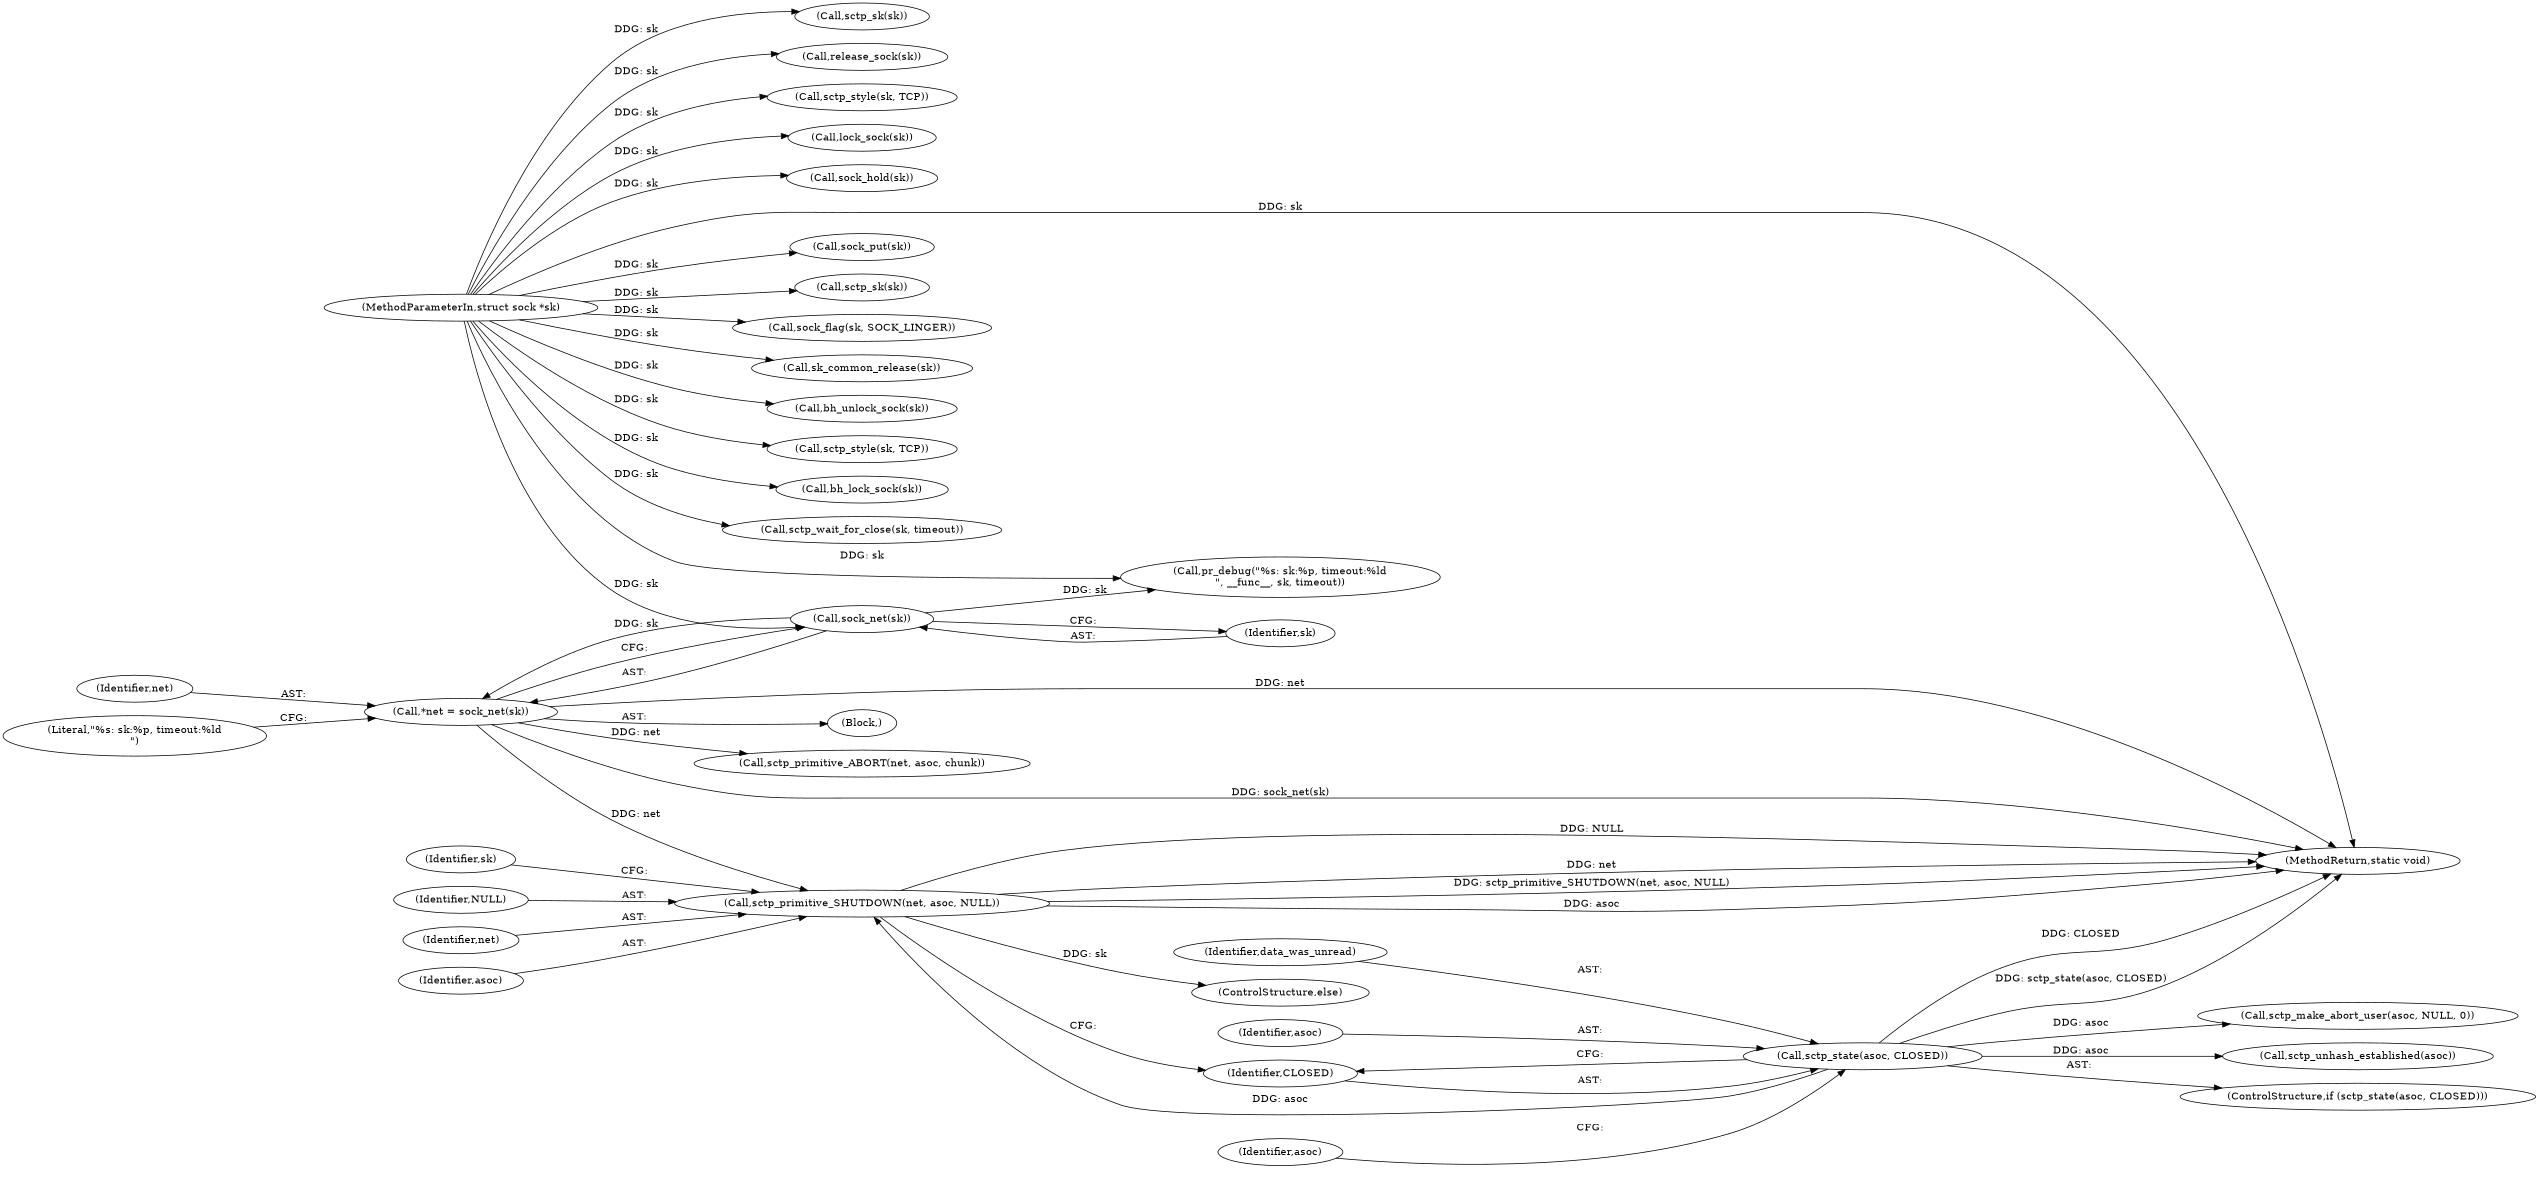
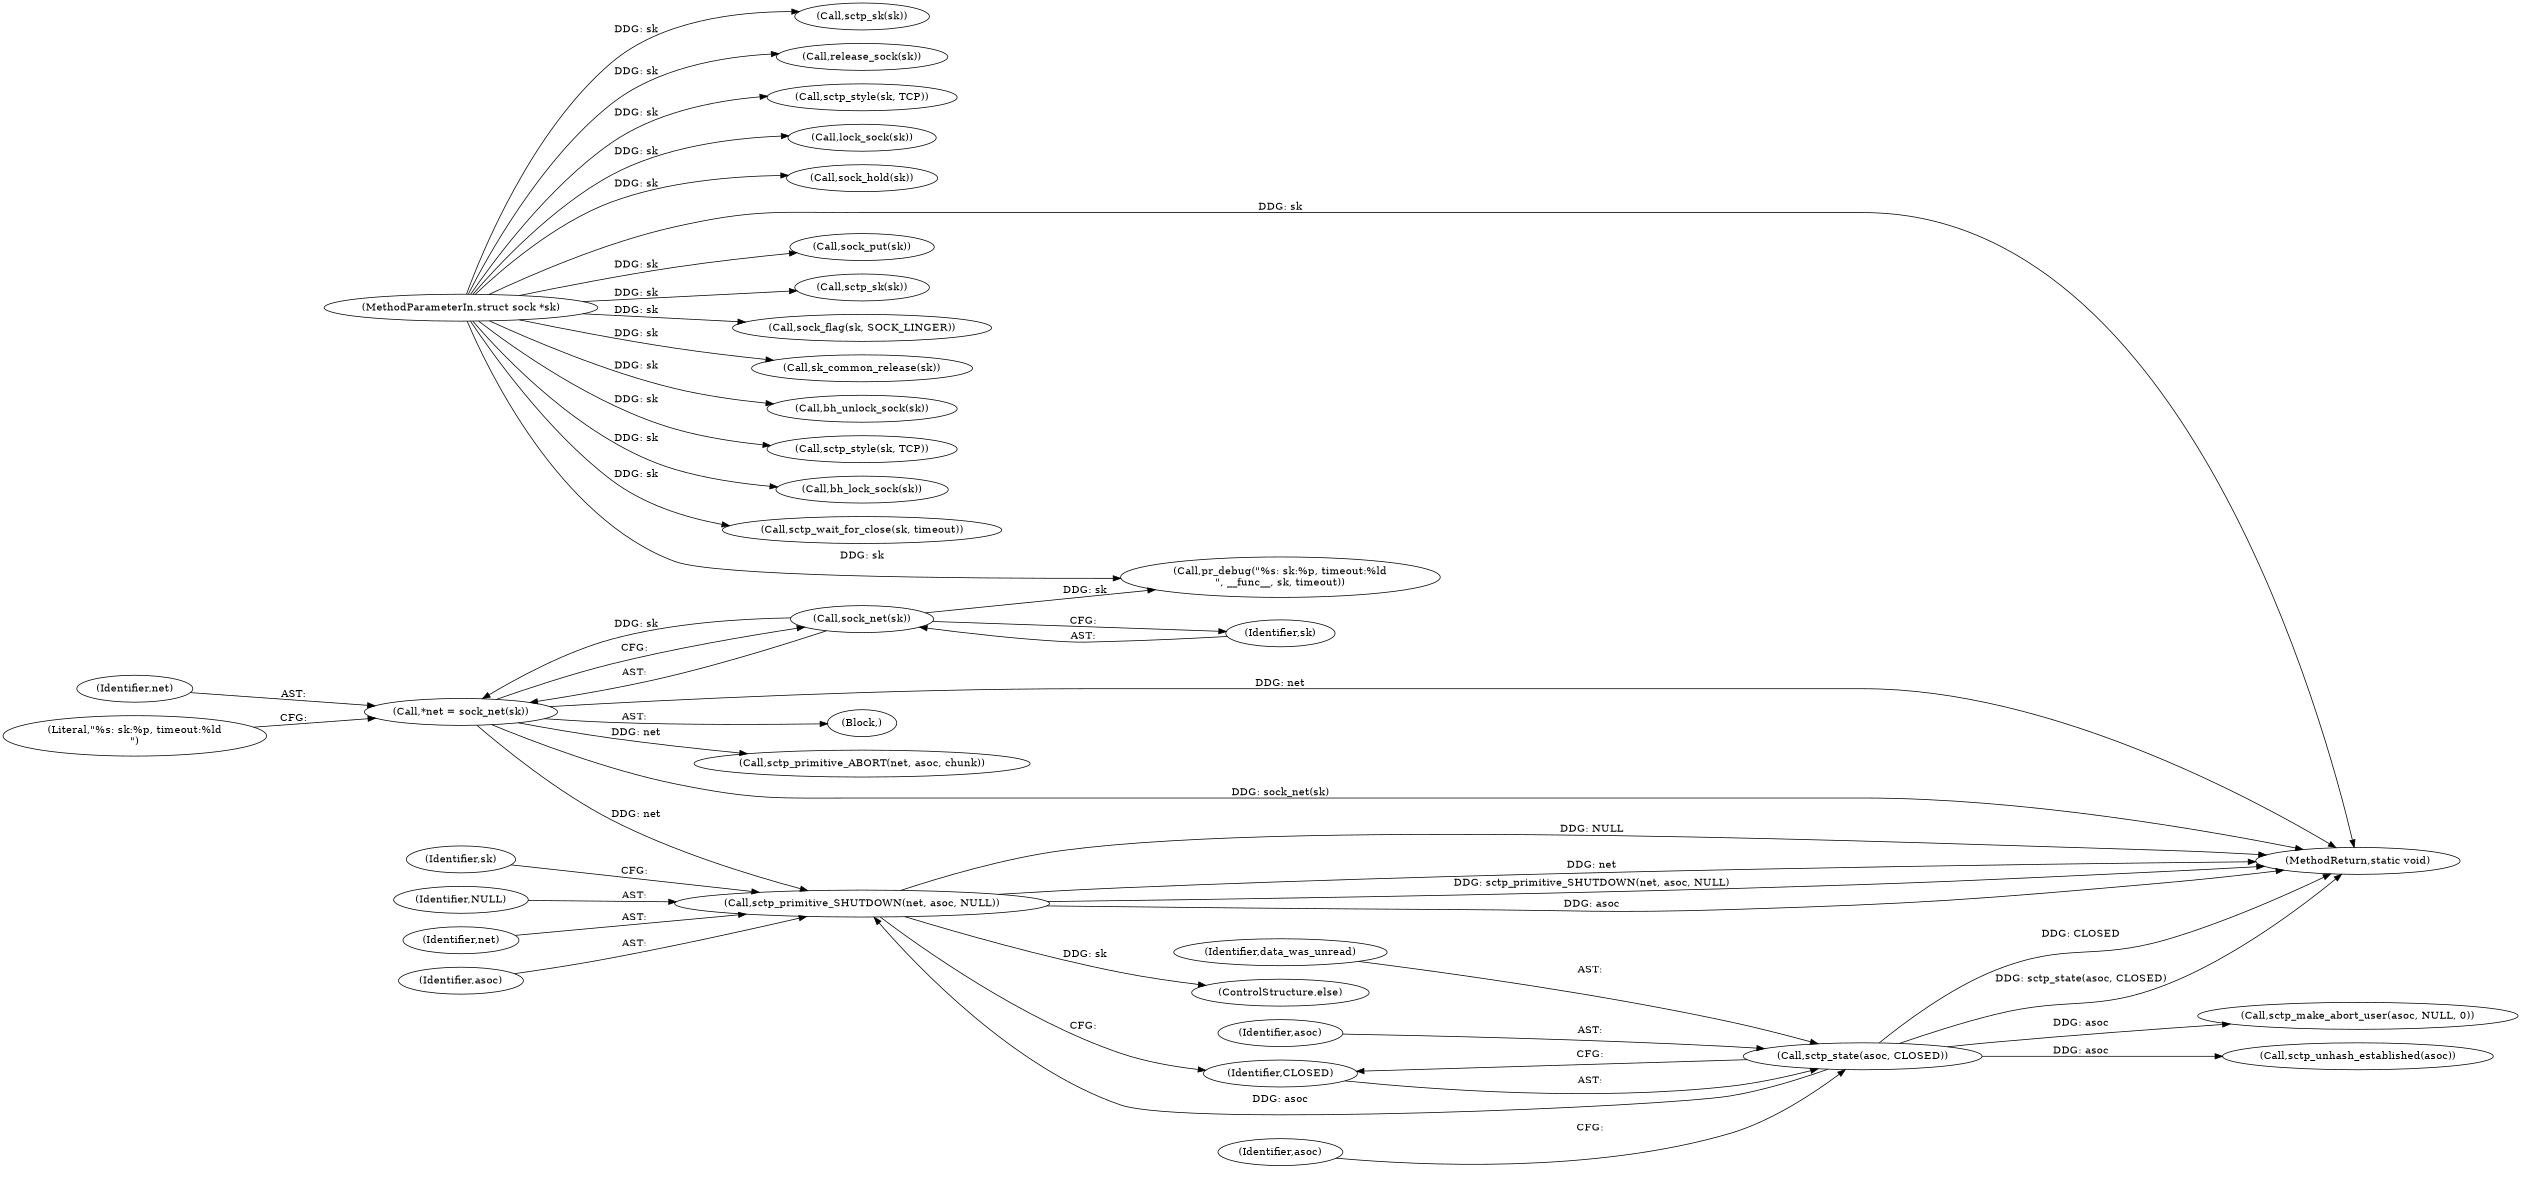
(567, 549) -> none
(2358, 1097) -> none
